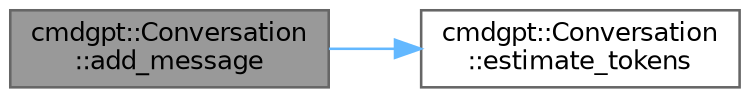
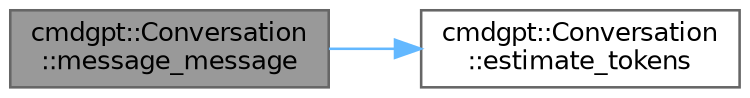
(169, 49) -> (169, 49)
